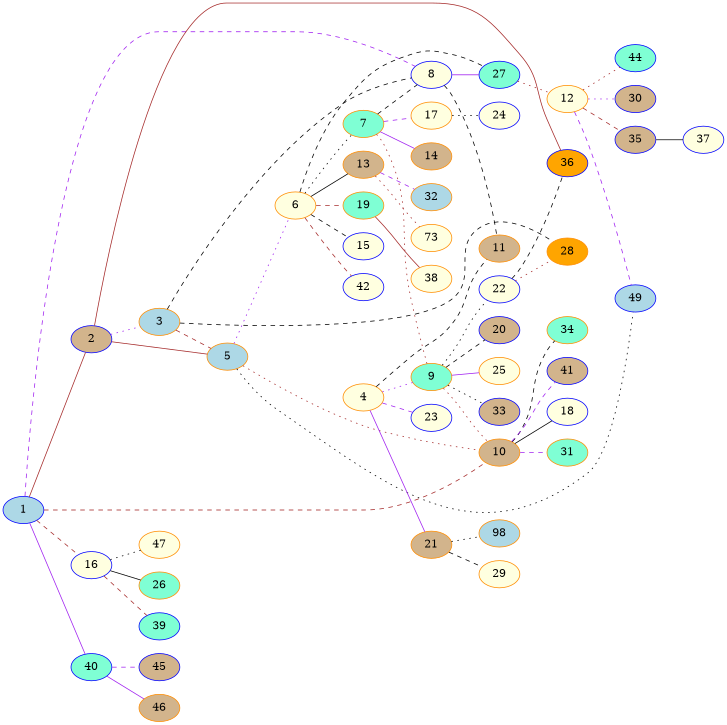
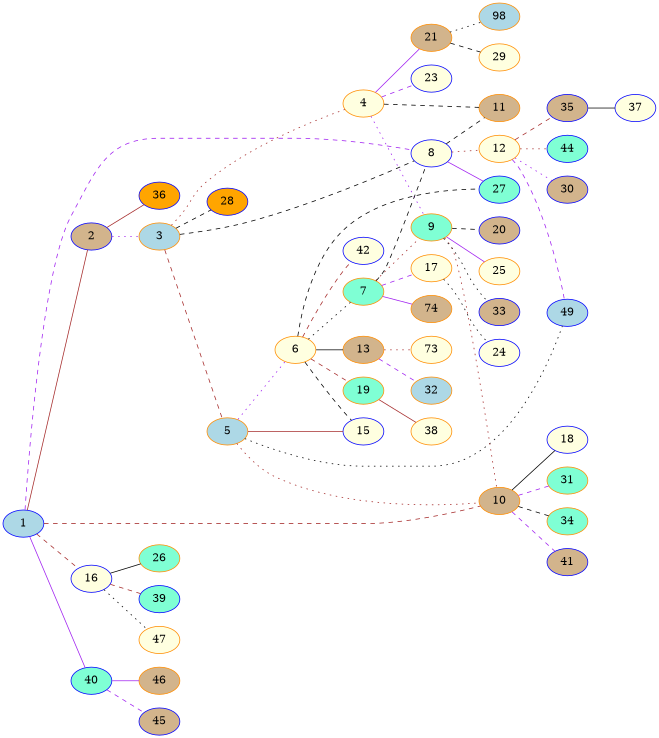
(532, 86) -> (465, 151)
none -> (248, 153)
(431, 156) -> (431, 309)
(567, 252) -> (227, 202)
(499, 289) -> none
(160, 348) -> (295, 431)
